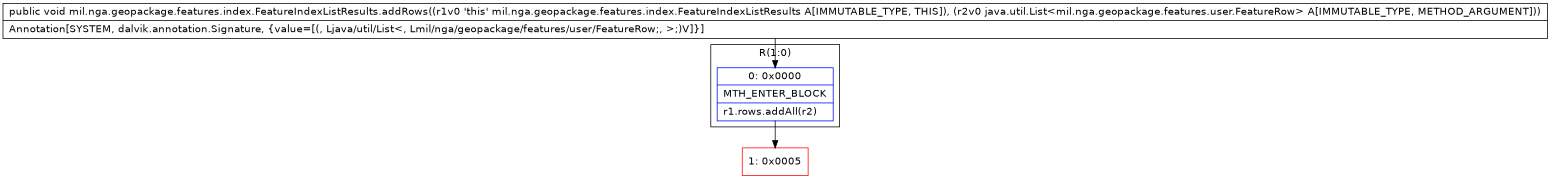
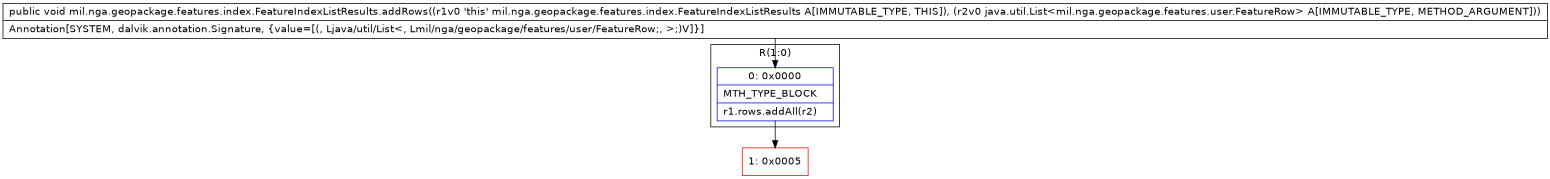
(775, 94) -> (770, 94)
